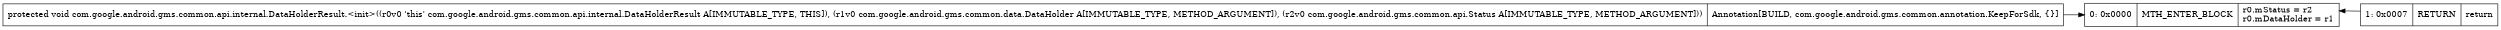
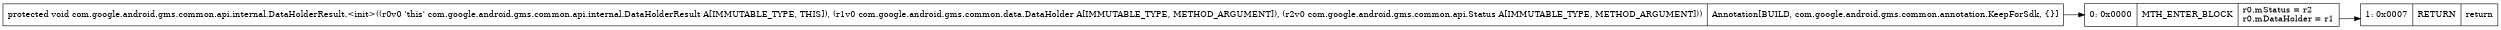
(2353, 11) -> (2347, 19)
